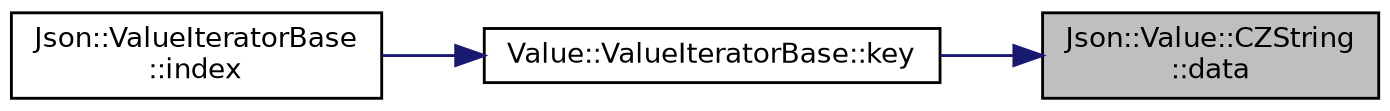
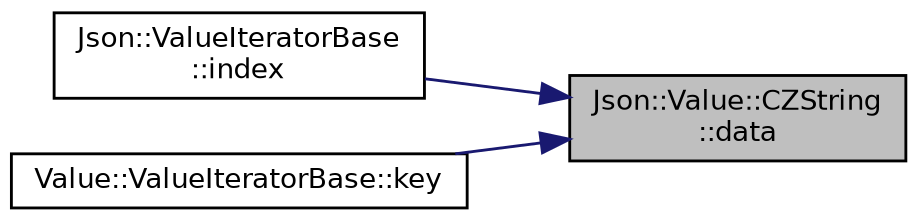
(419, 56) -> (483, 86)
